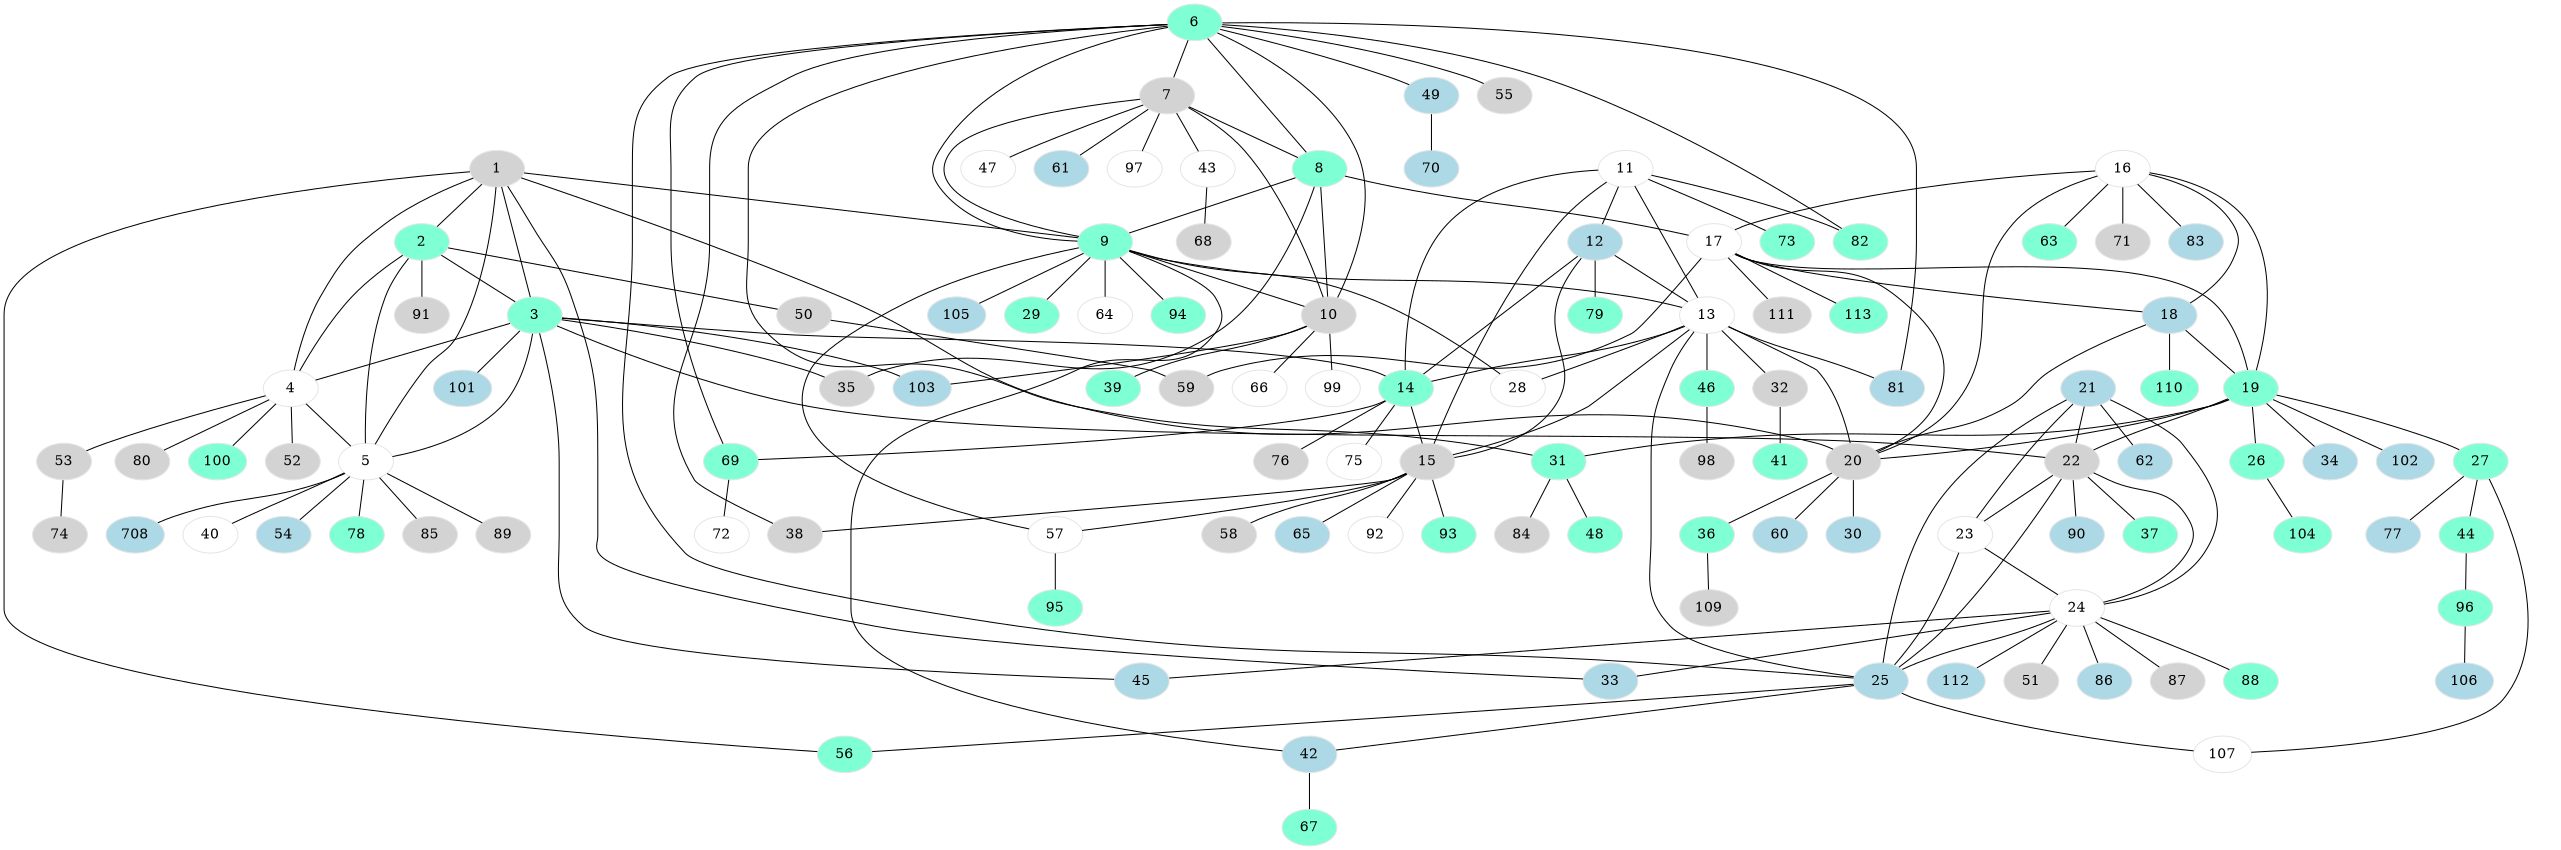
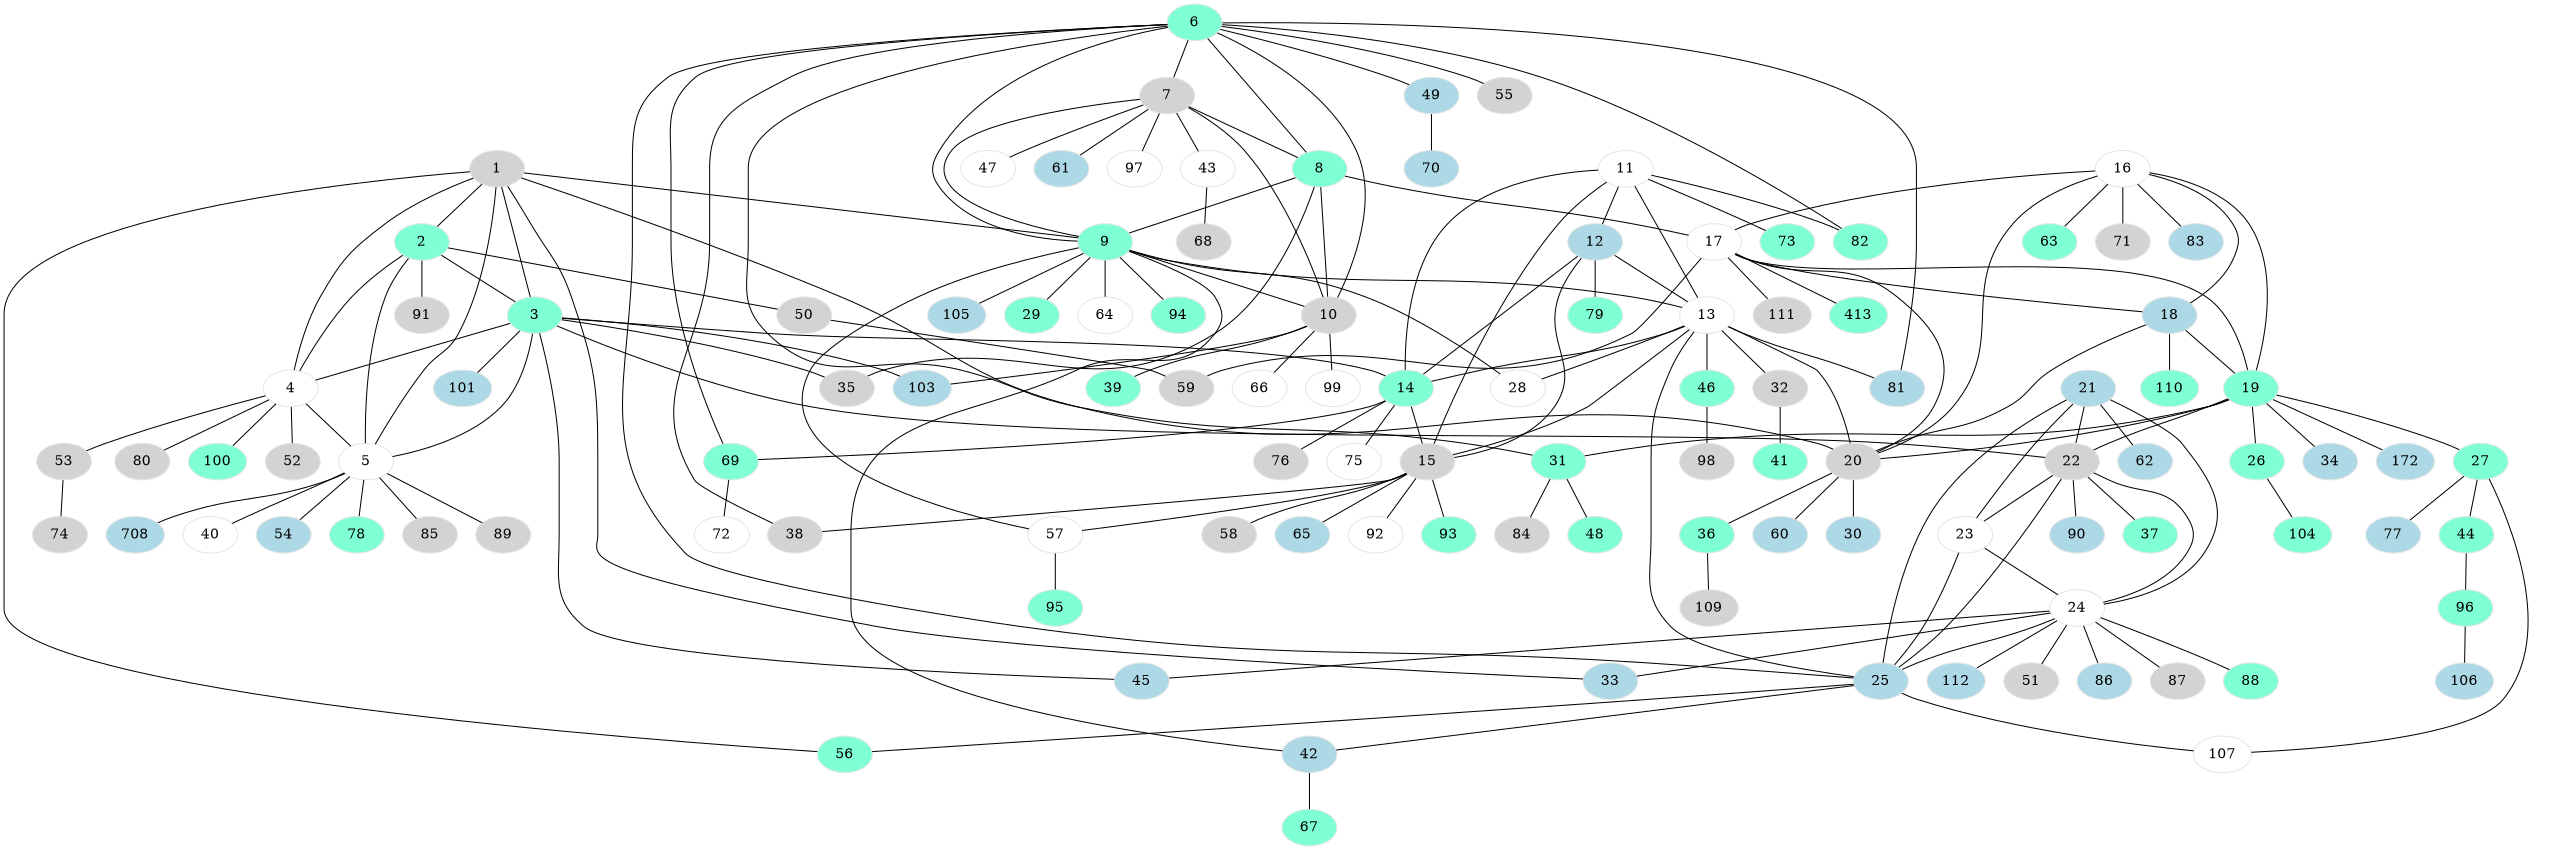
(1858, 315) -> (1858, 315)
(2405, 462) -> (2405, 462)
